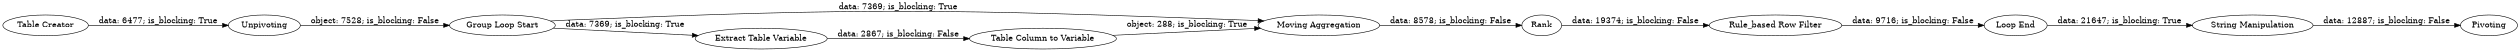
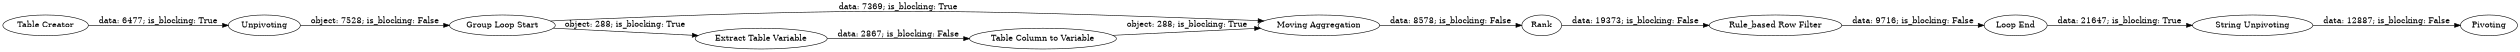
(1635, 21) -> (1635, 21)
(625, 24) -> (625, 24)
(2253, 25) -> (2253, 25)
